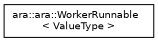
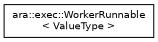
(79, 21) -> (79, 21)
